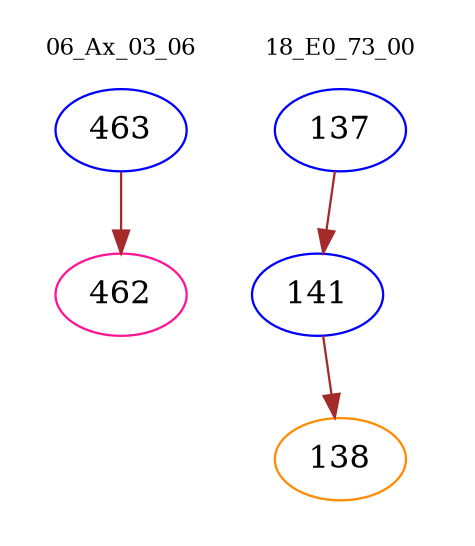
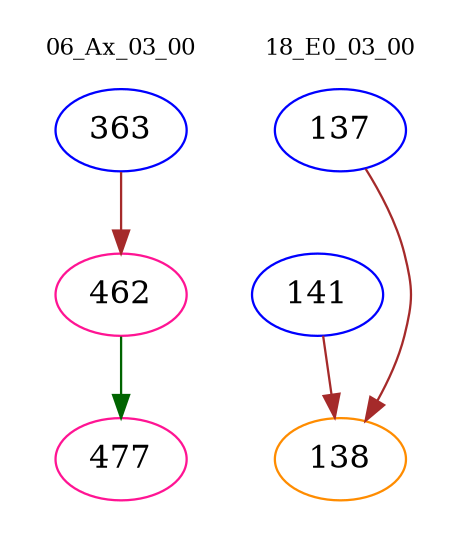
(121, 49) -> (121, 49)
(340, 49) -> (340, 49)
(121, 130) -> (121, 130)
(331, 201) -> (410, 283)
none -> (121, 459)
